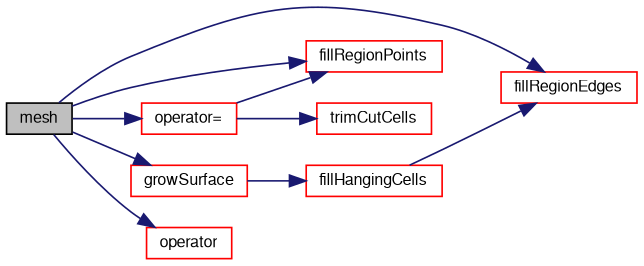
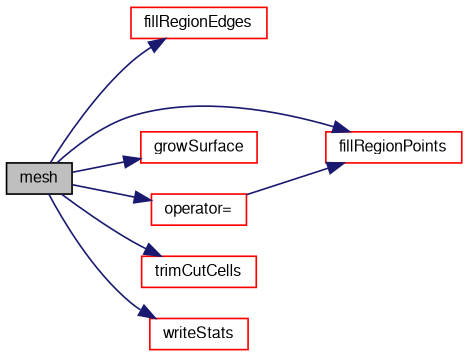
(268, 119) -> (103, 223)
(374, 181) -> none
(189, 243) -> (199, 334)
